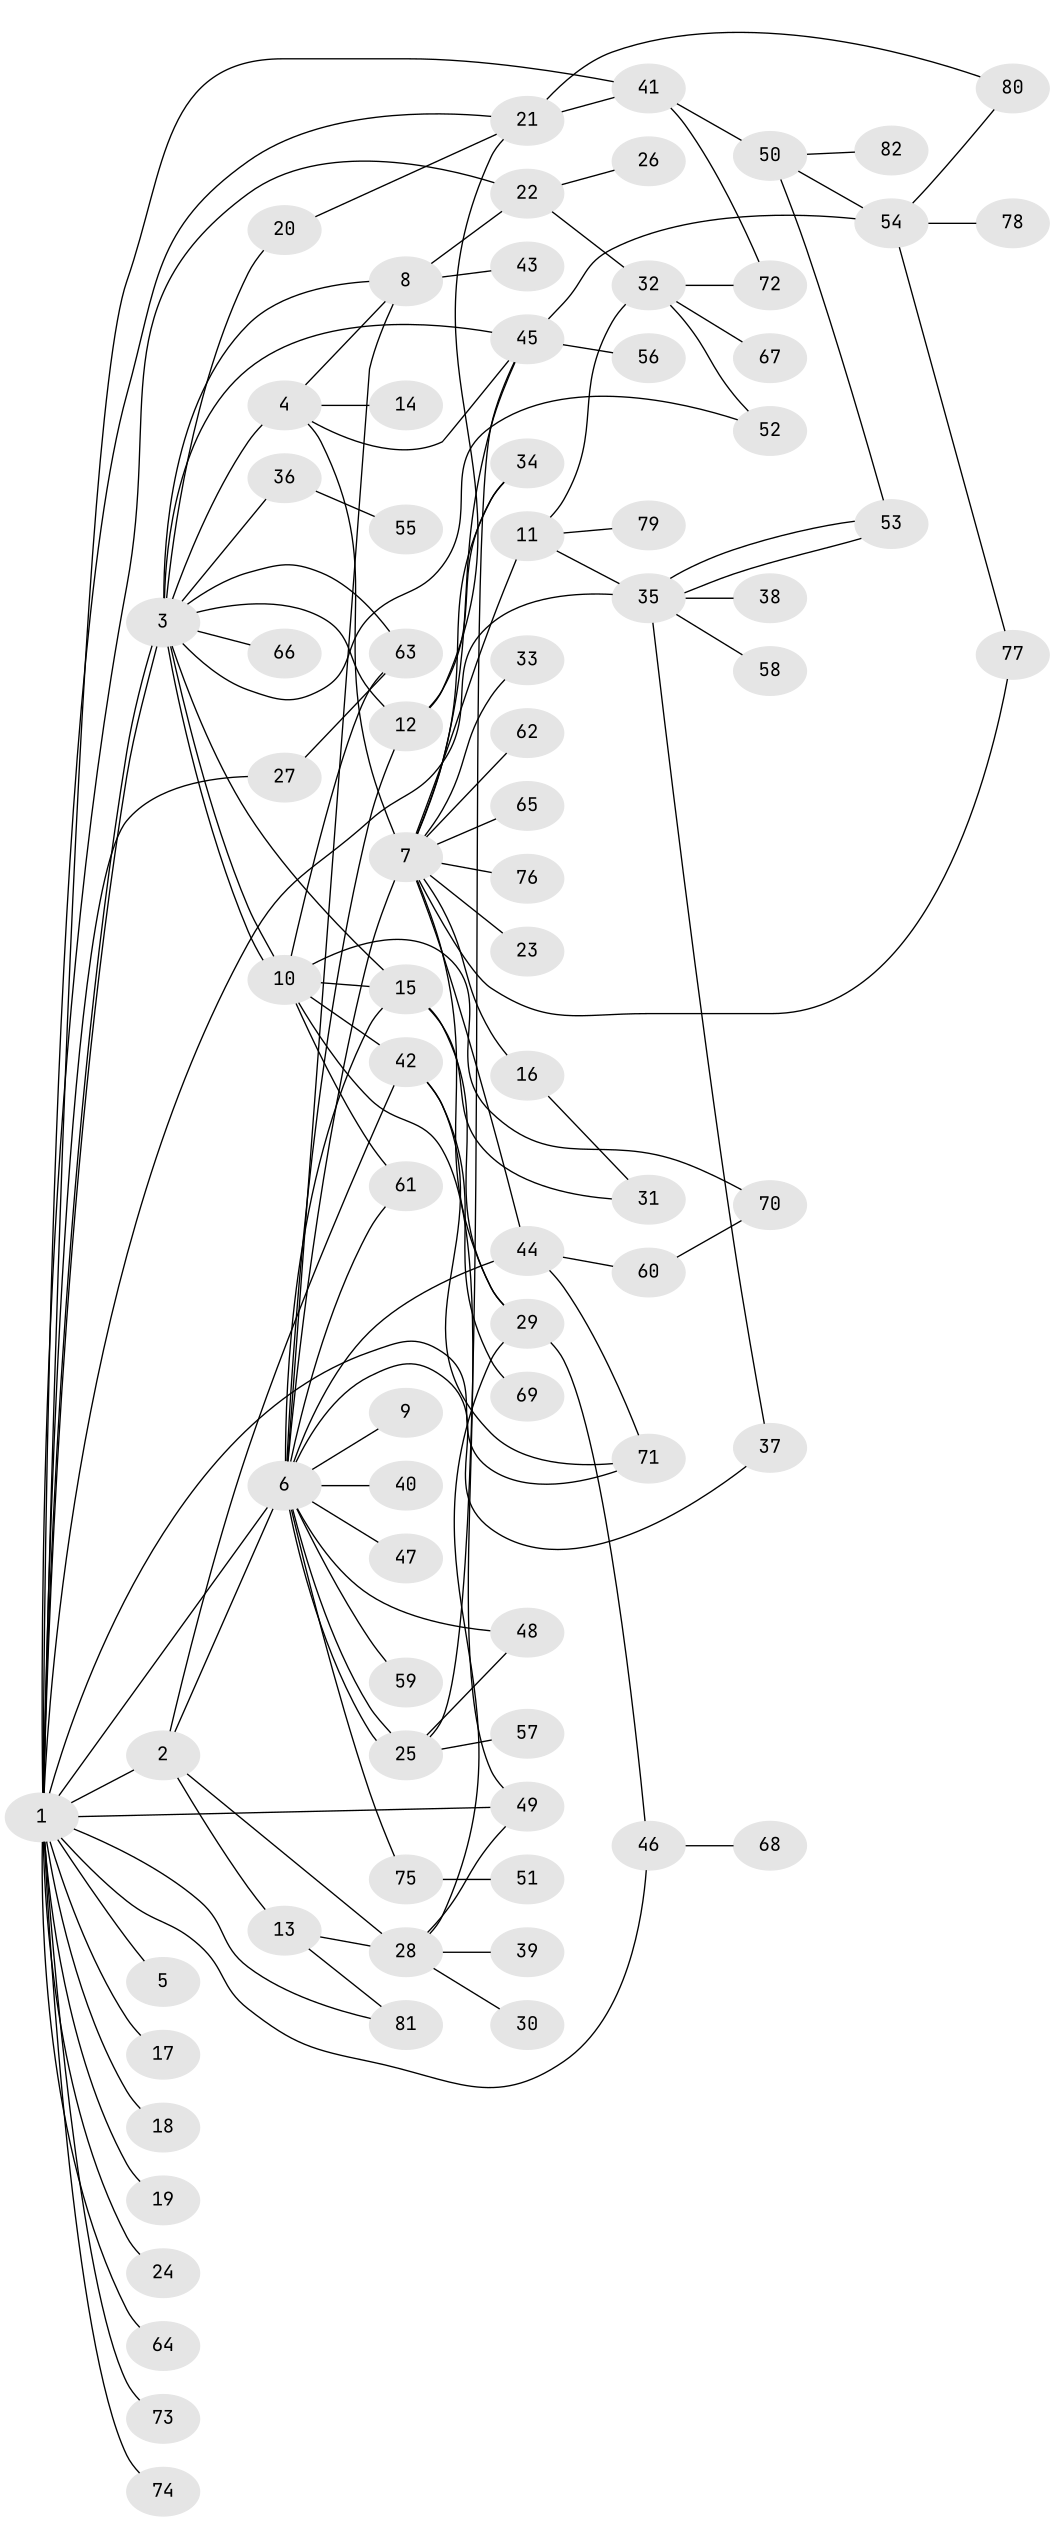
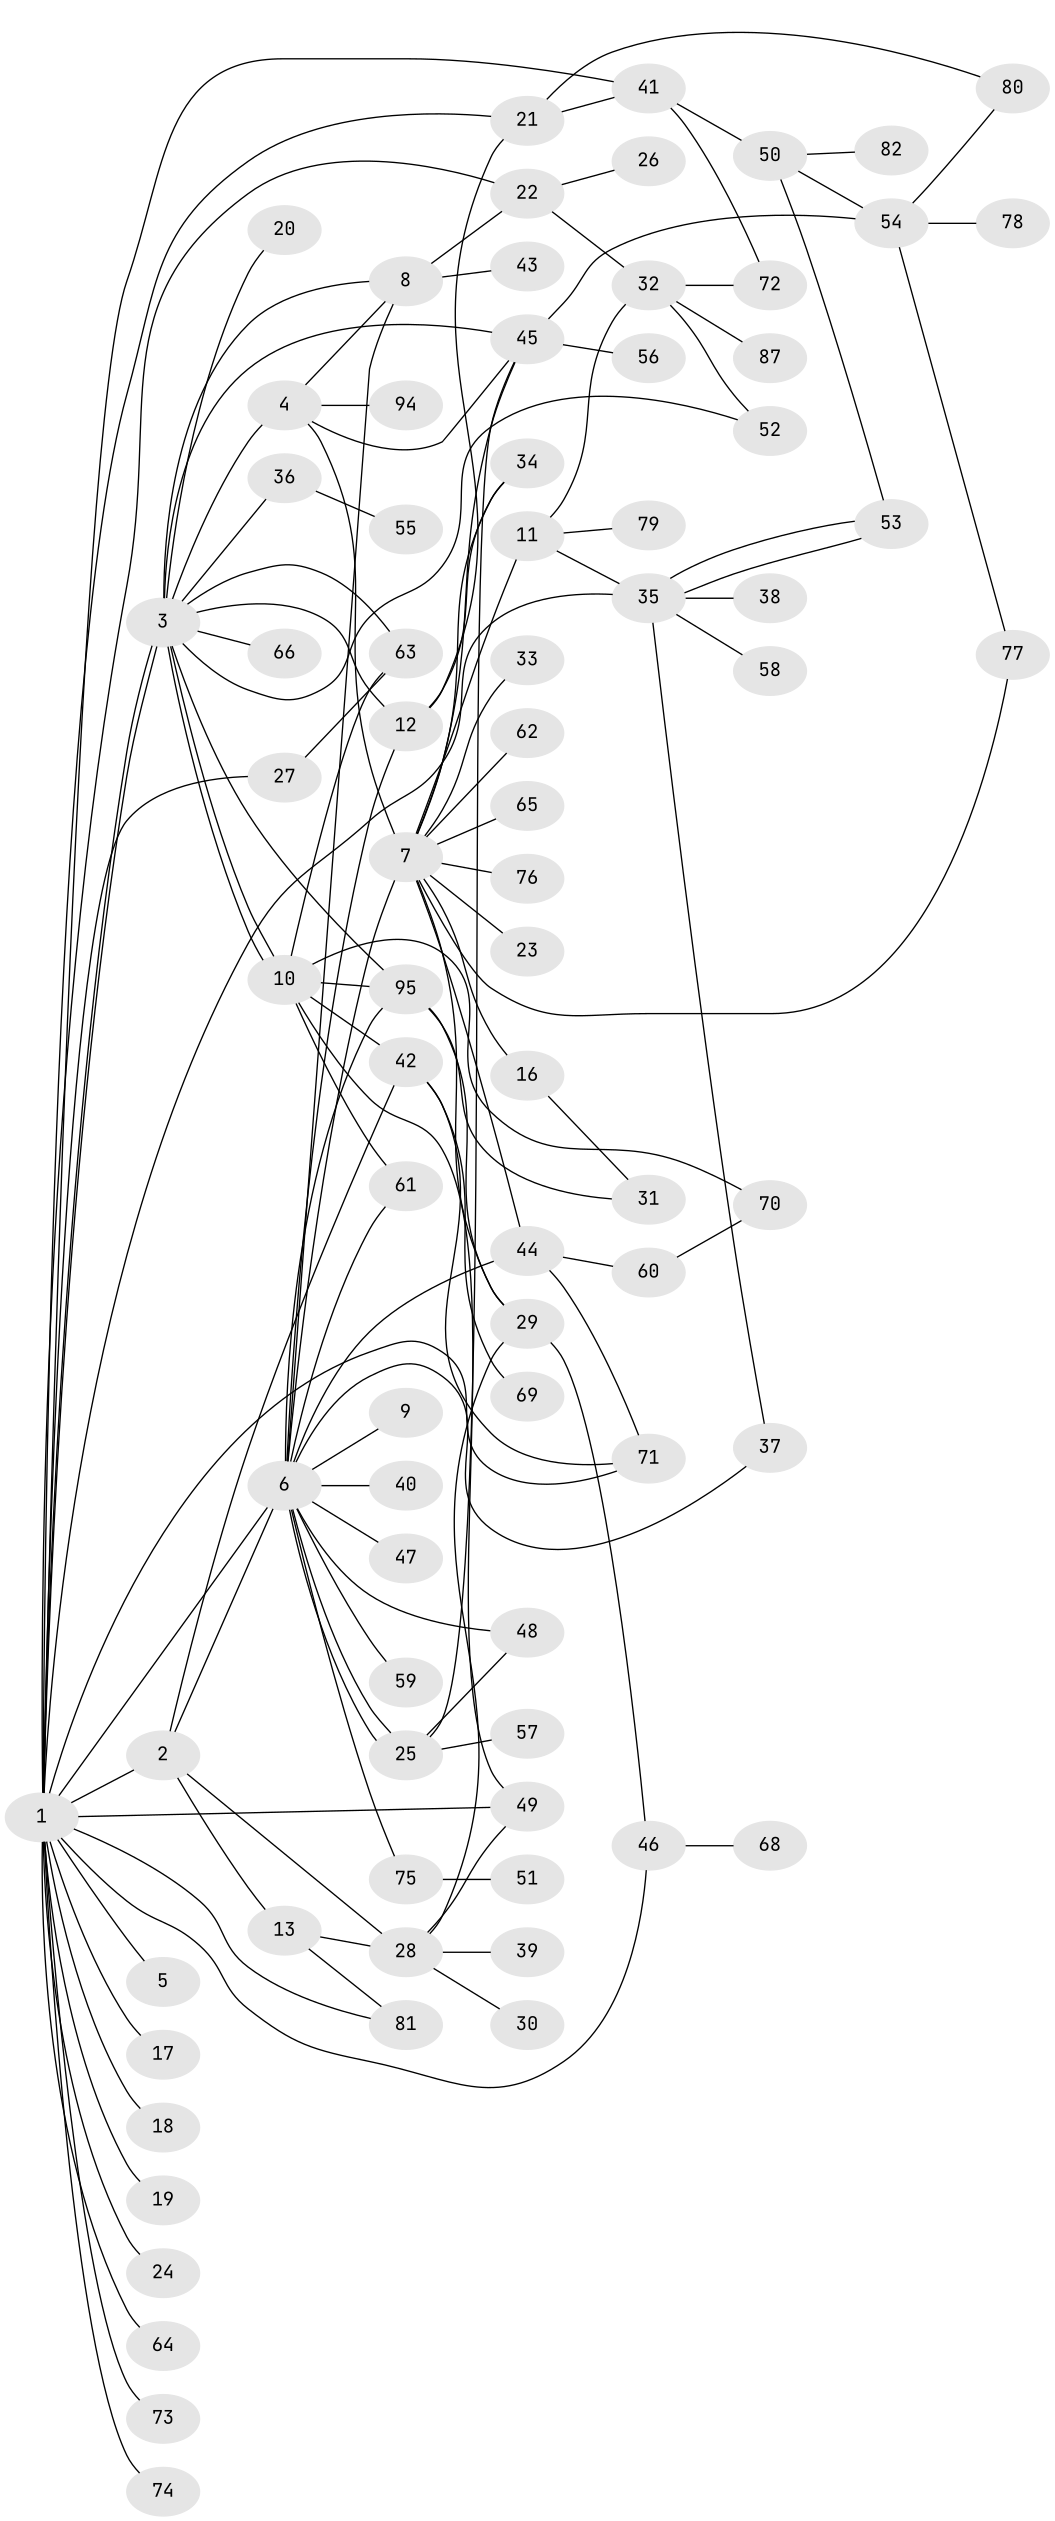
(406, 175) -> none
(770, 358) -> (770, 358)
(406, 405) -> (406, 405)
(406, 989) -> (406, 989)
